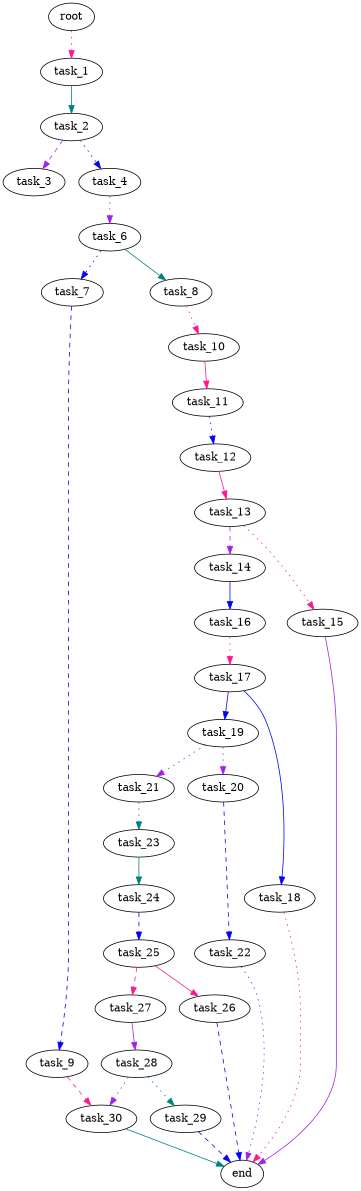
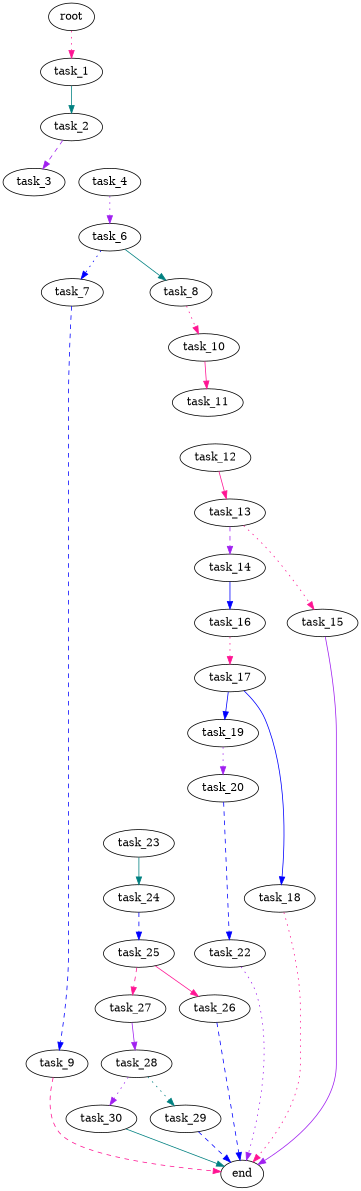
(88, 151) -> none
(211, 426) -> none
(139, 788) -> none
(77, 1088) -> (106, 1154)
